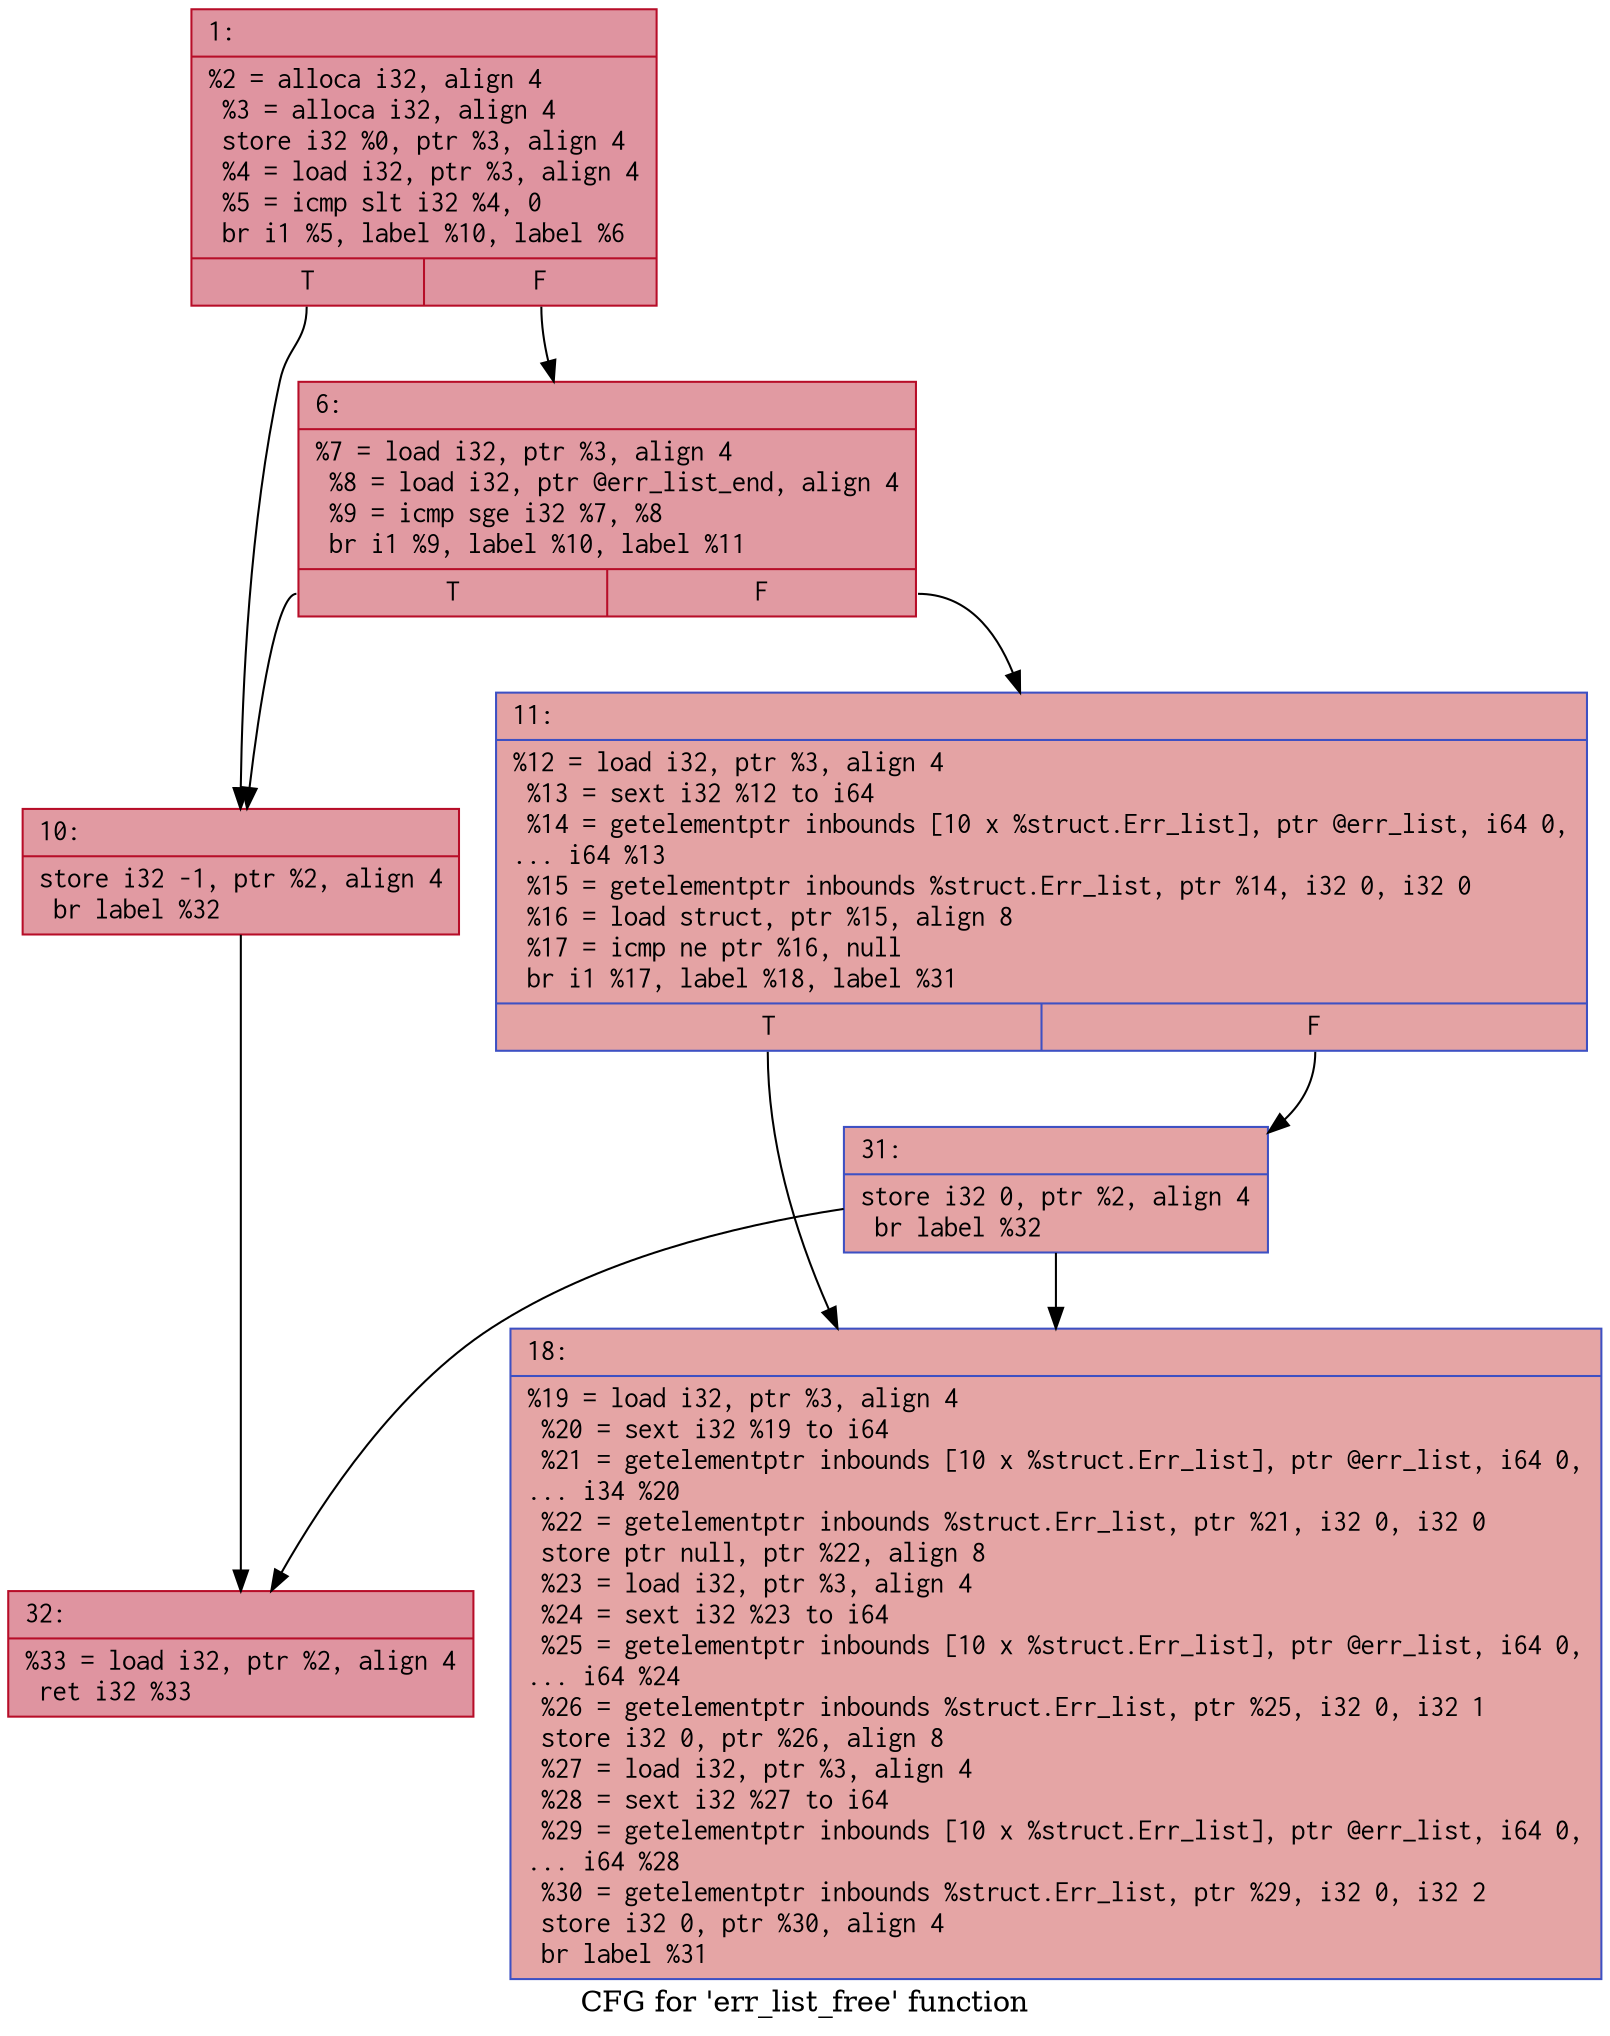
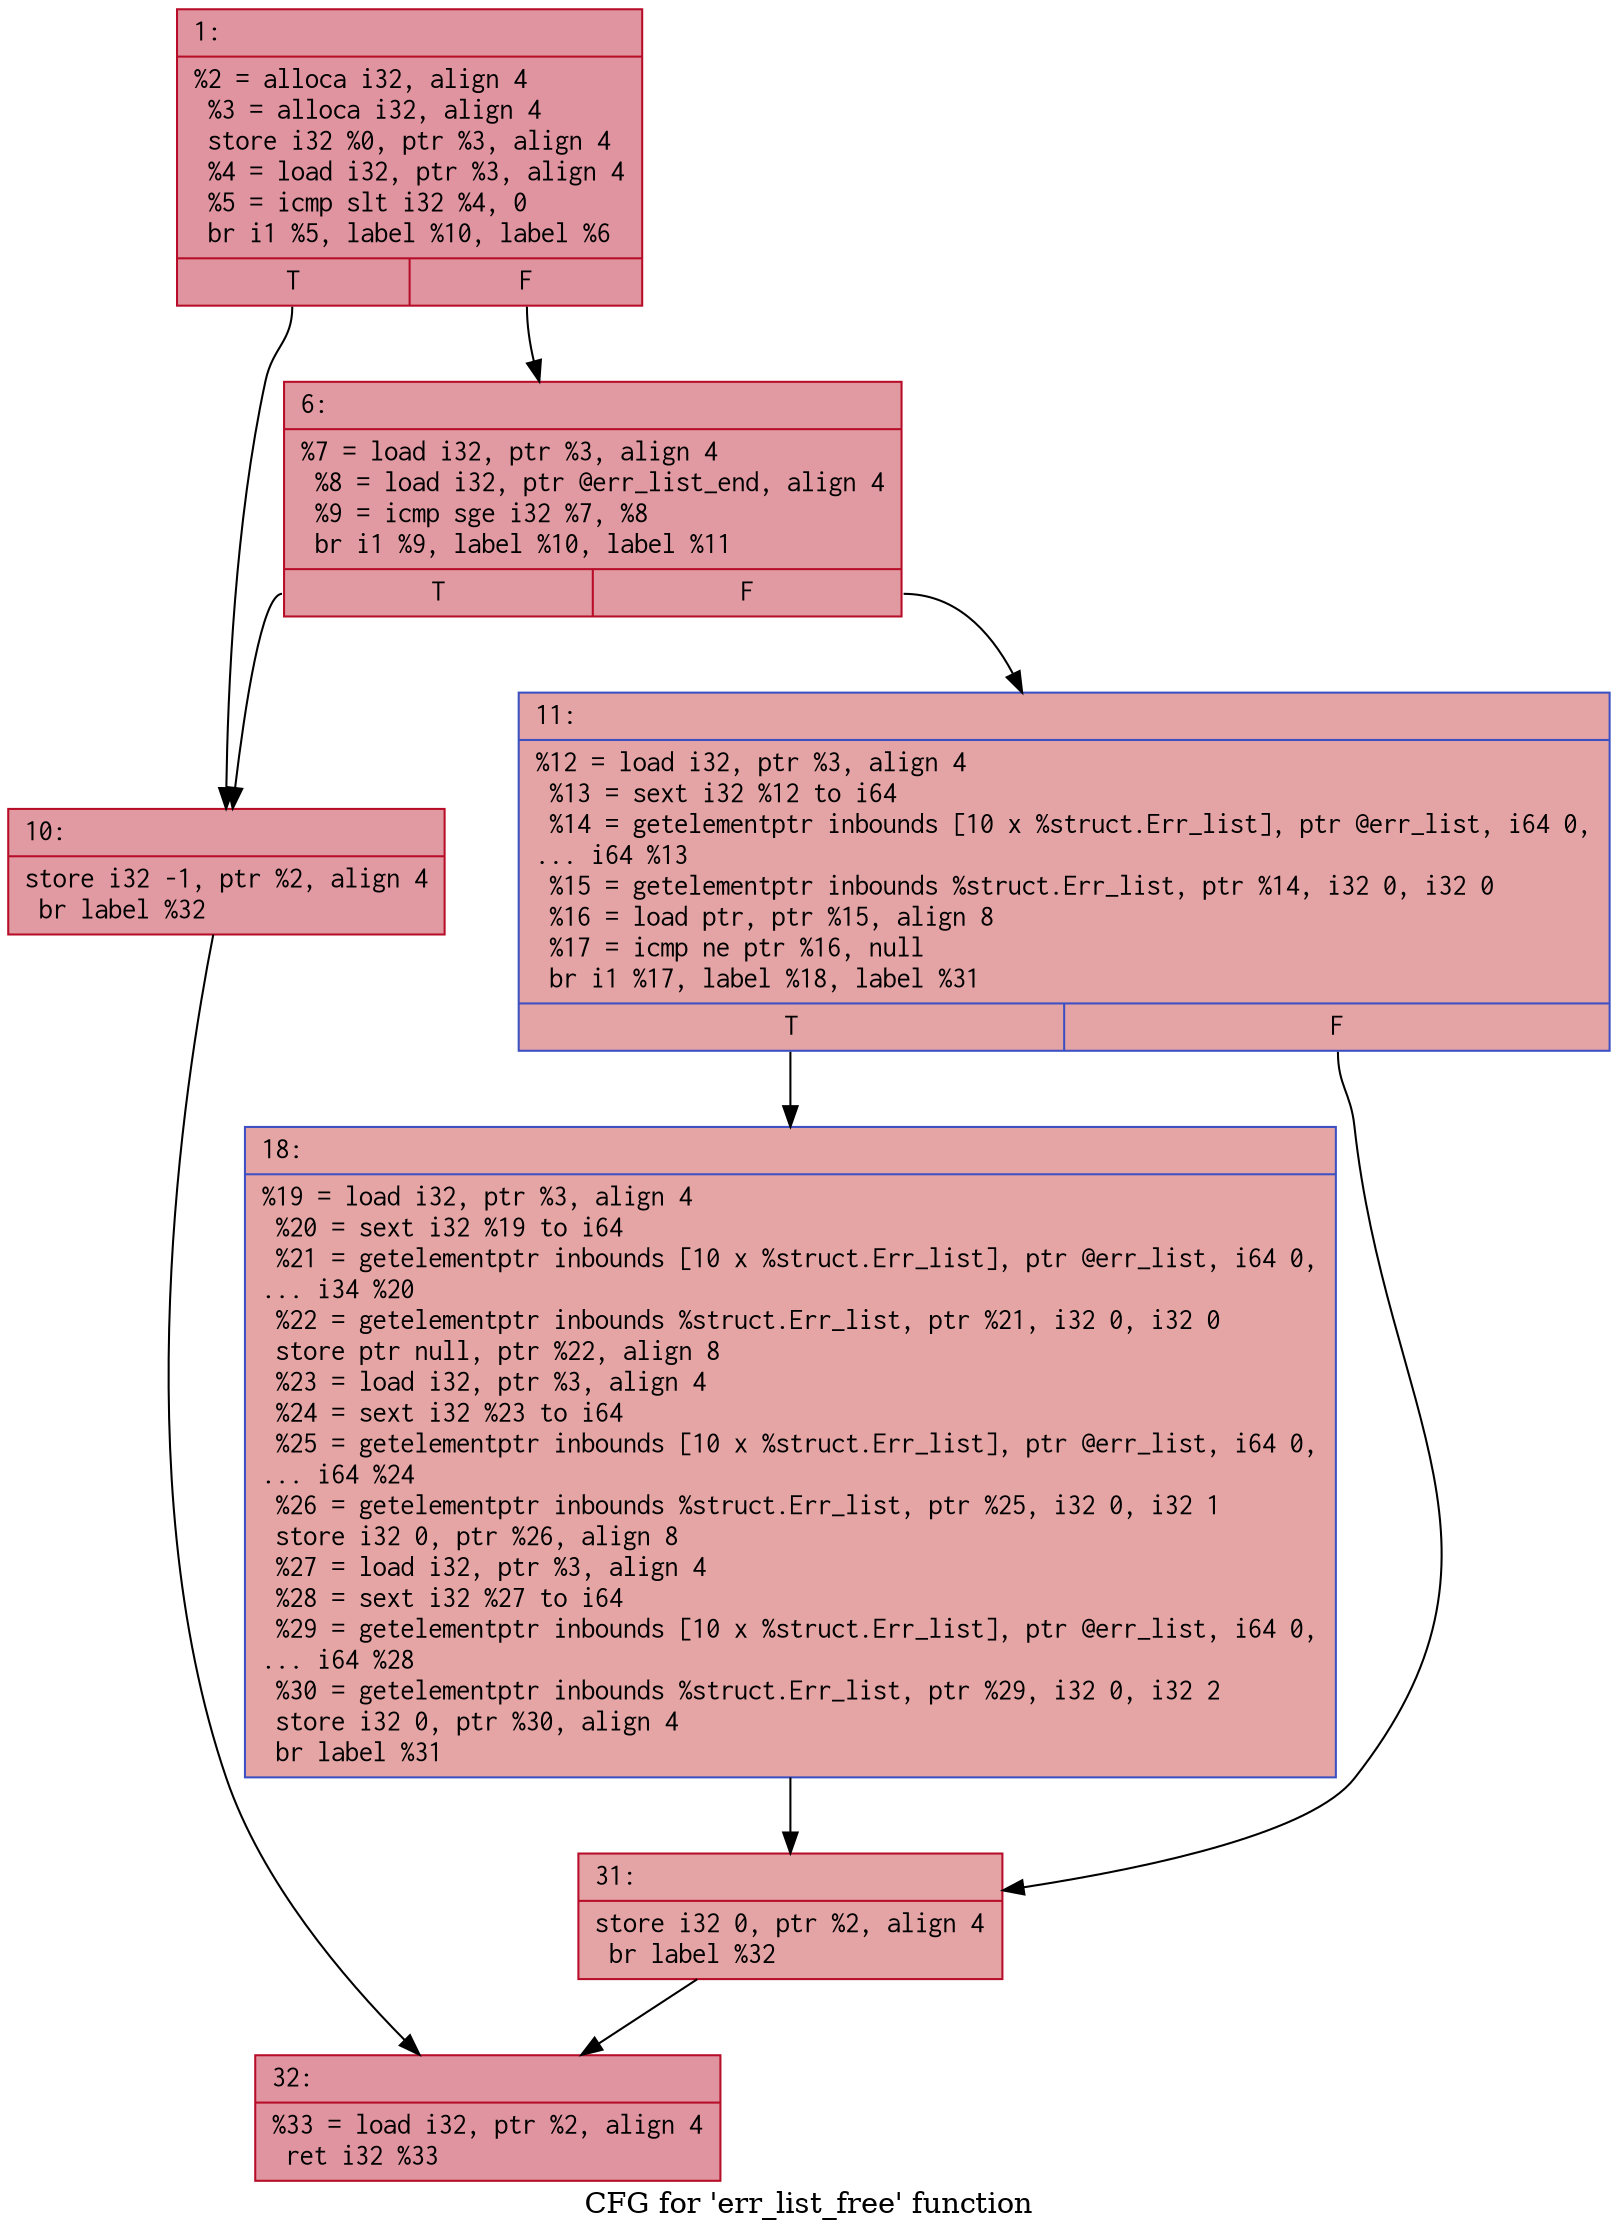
(764, 917) -> (765, 917)
(1056, 1190) -> (790, 1916)
(1056, 1280) -> (790, 1805)
